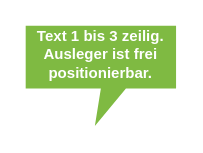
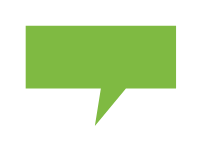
(101, 54) -> none
